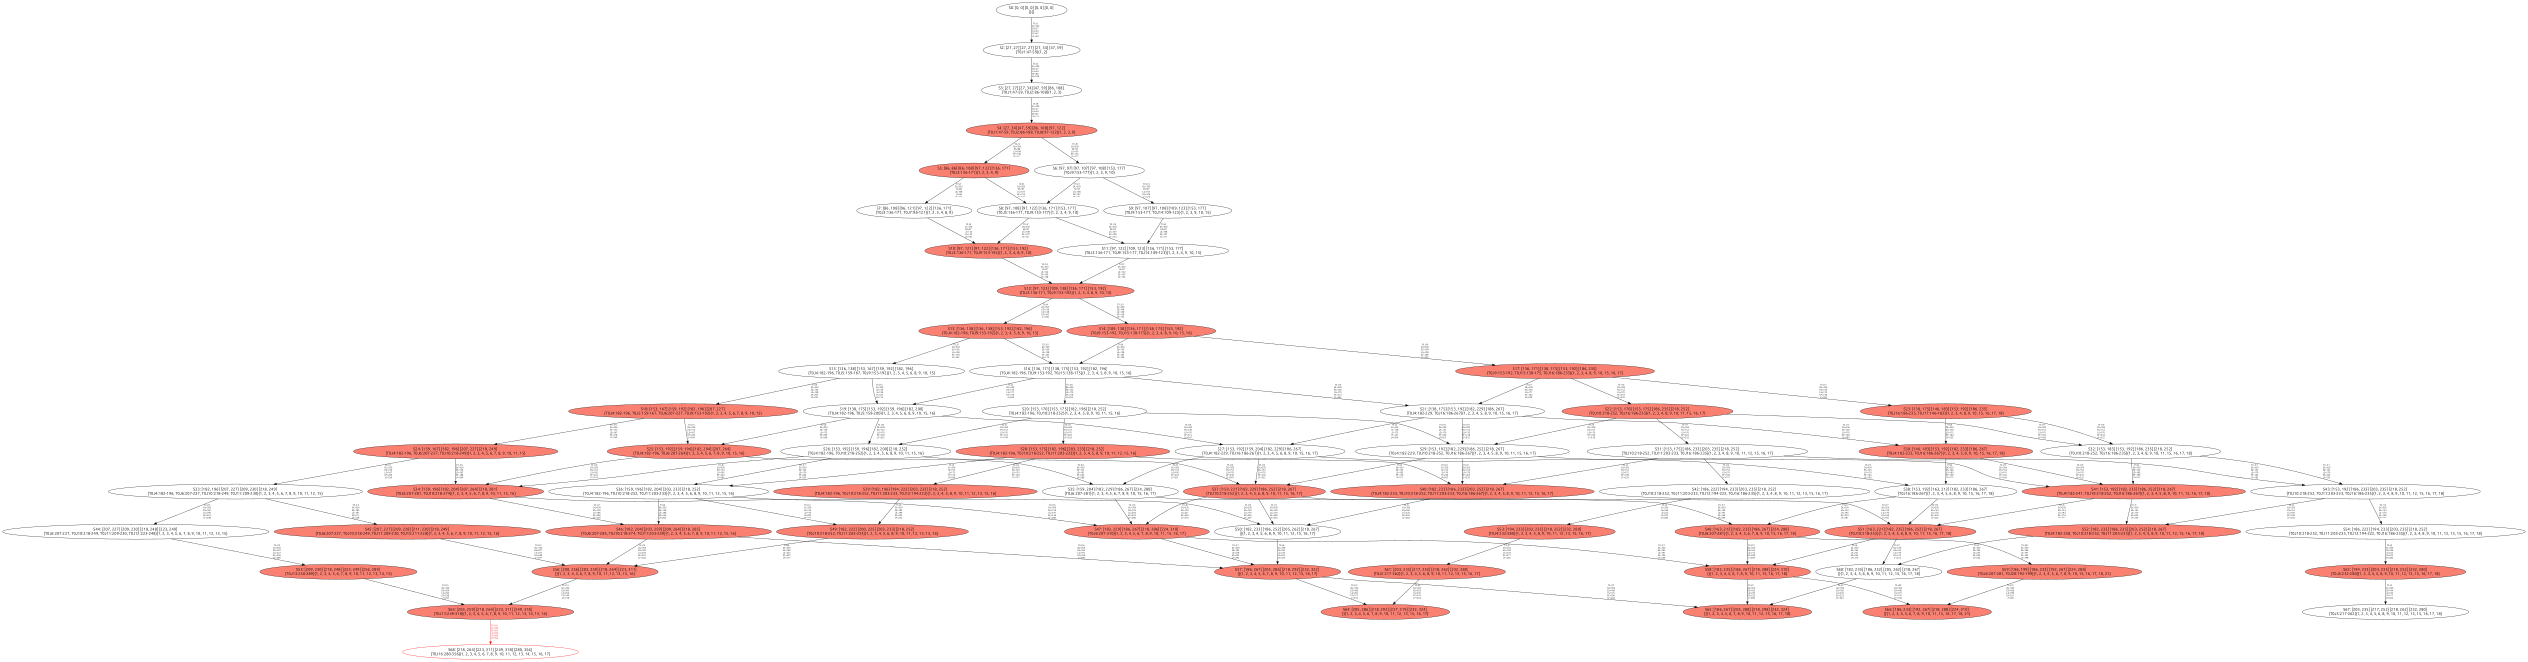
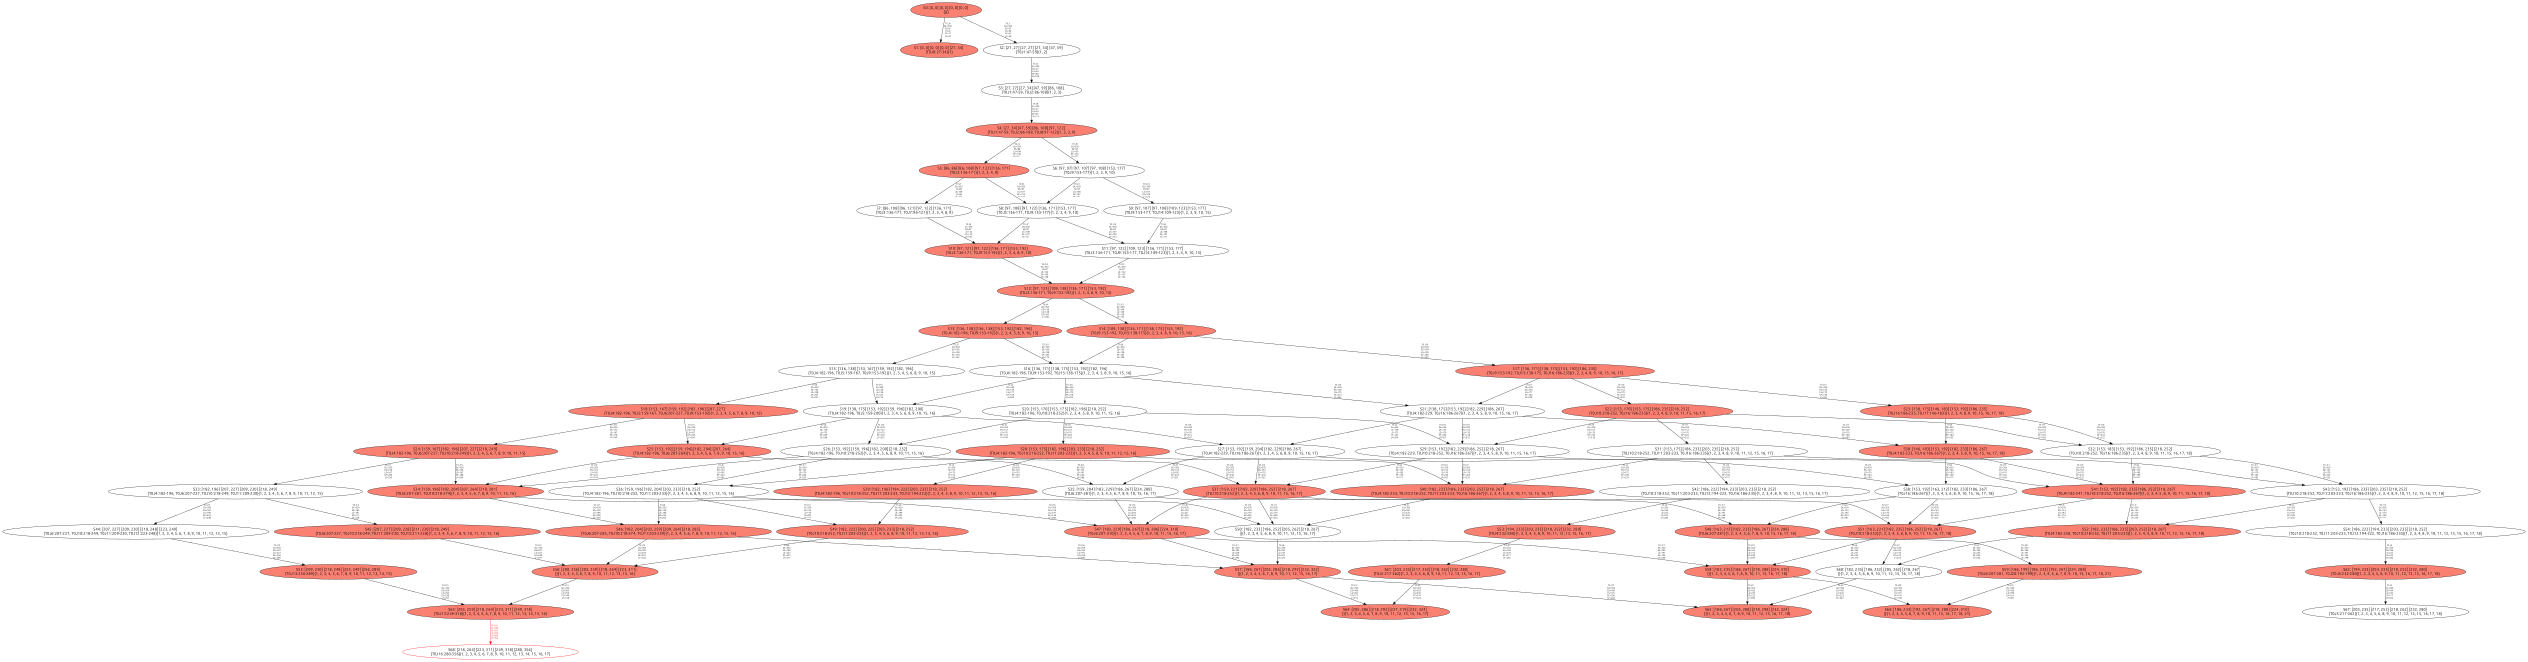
(1032, 10) -> (946, 10)
none -> (939, 50)
